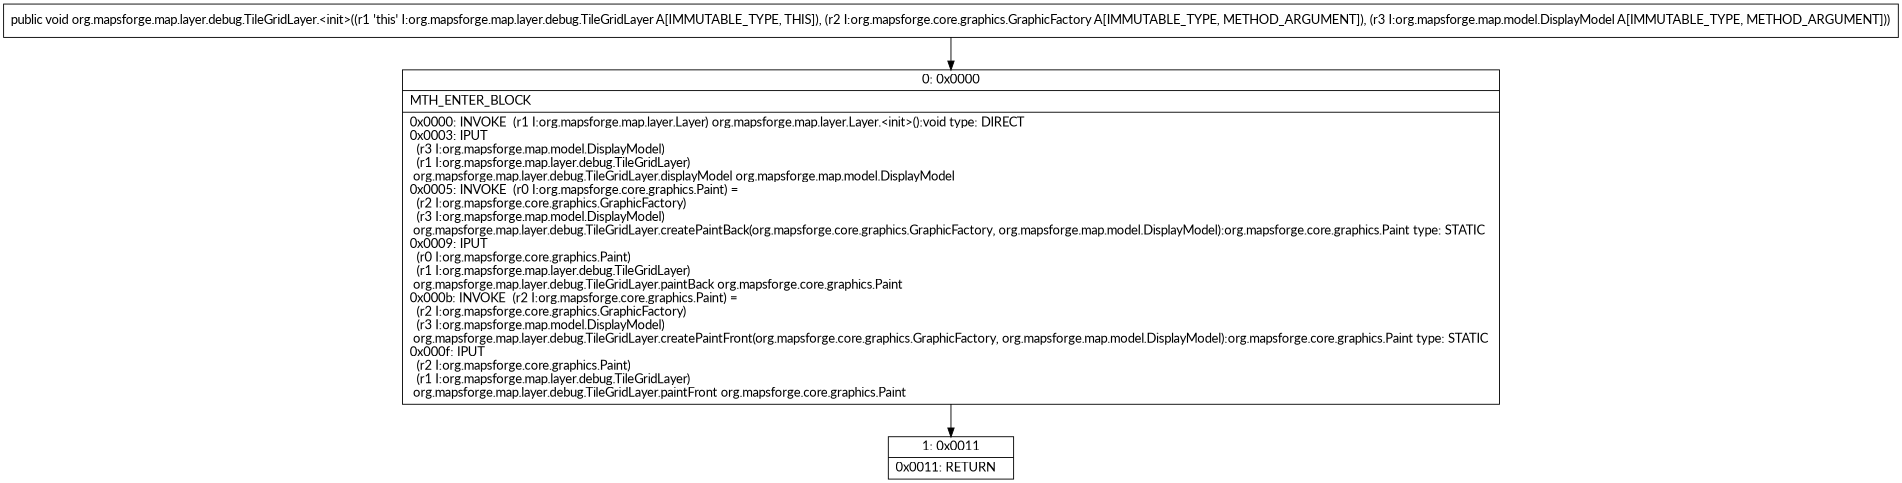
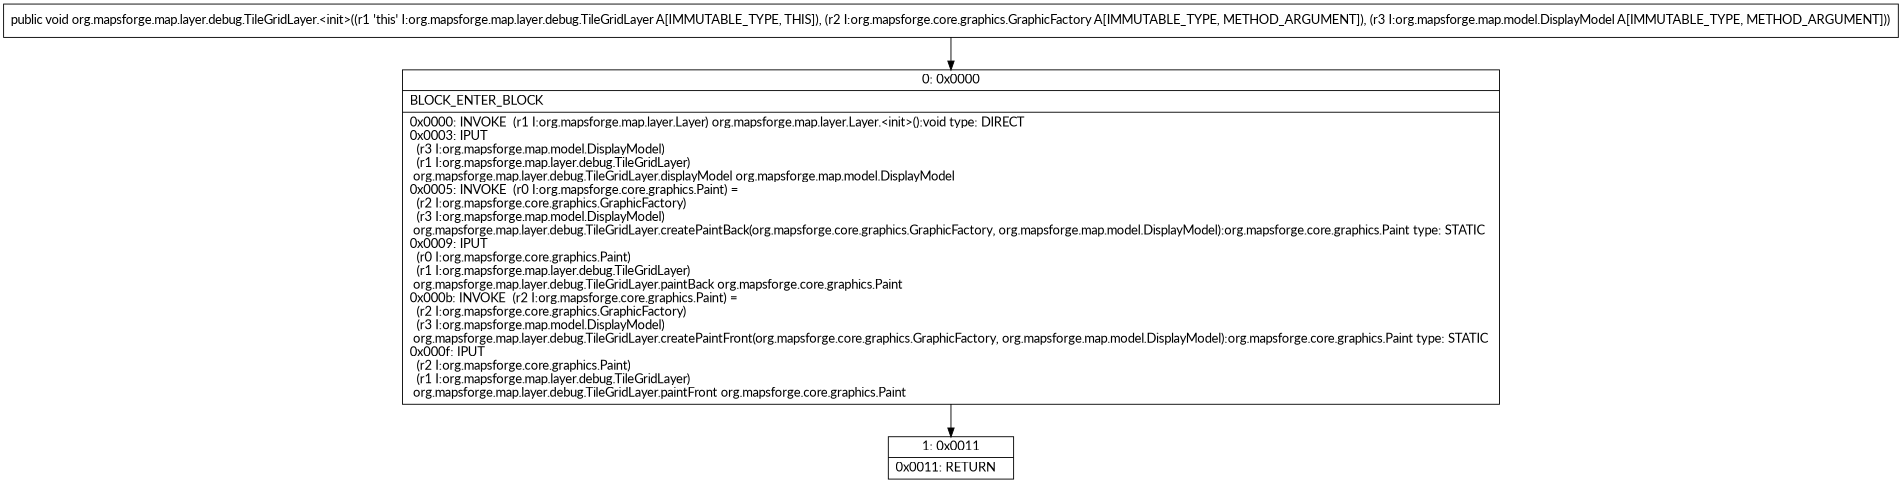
(471, 101) -> (476, 101)
